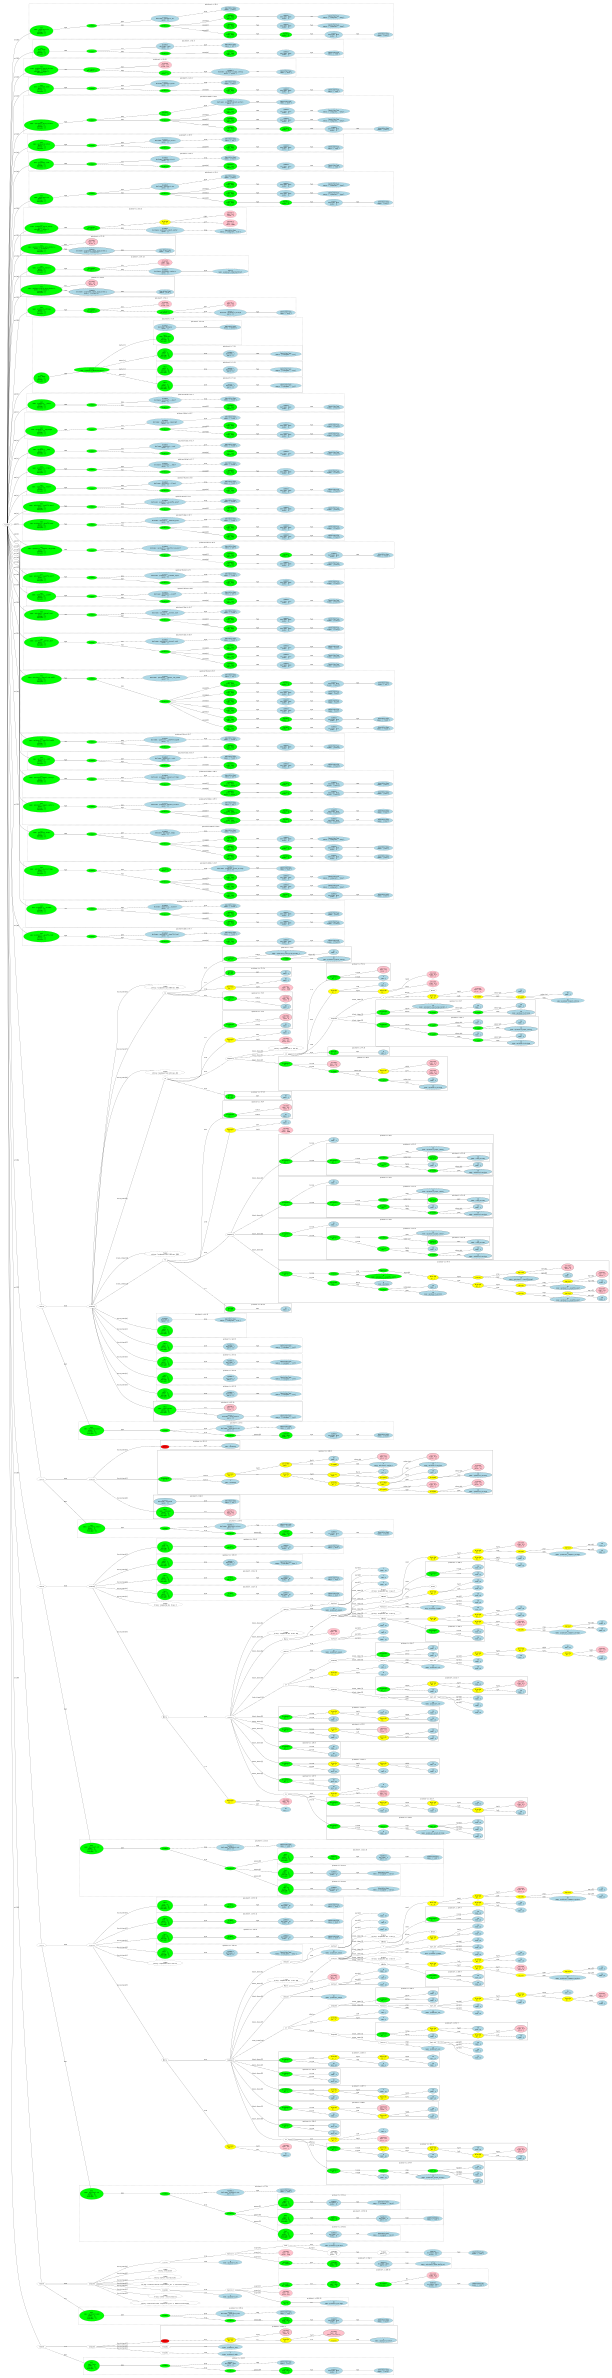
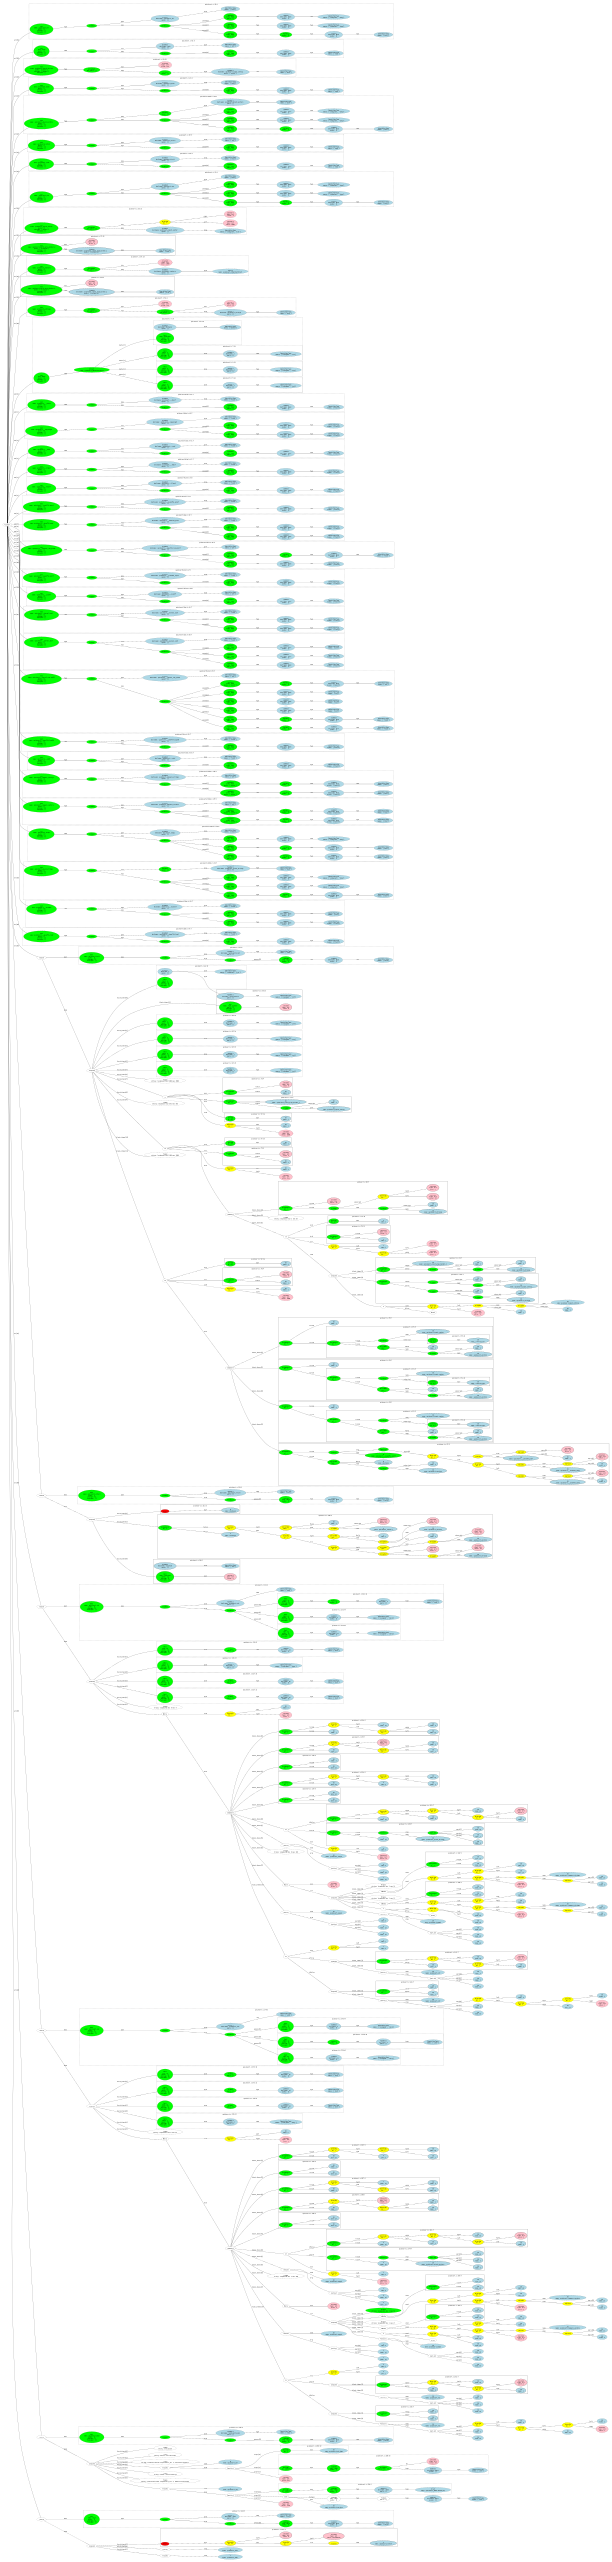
(197, 1413) -> (200, 976)
(383, 1958) -> (383, 2310)
